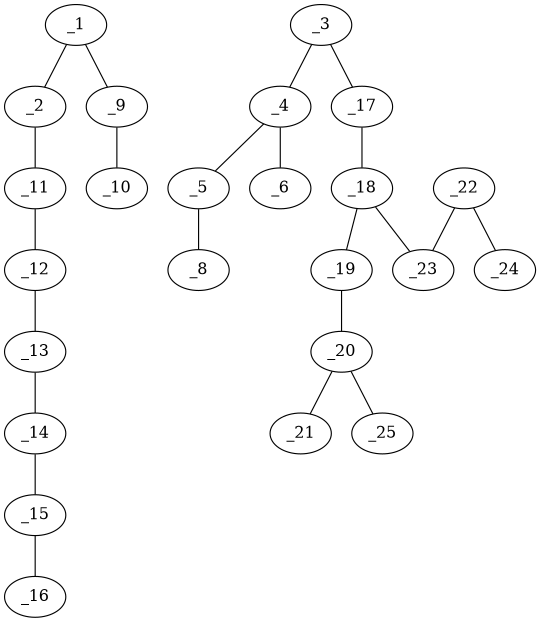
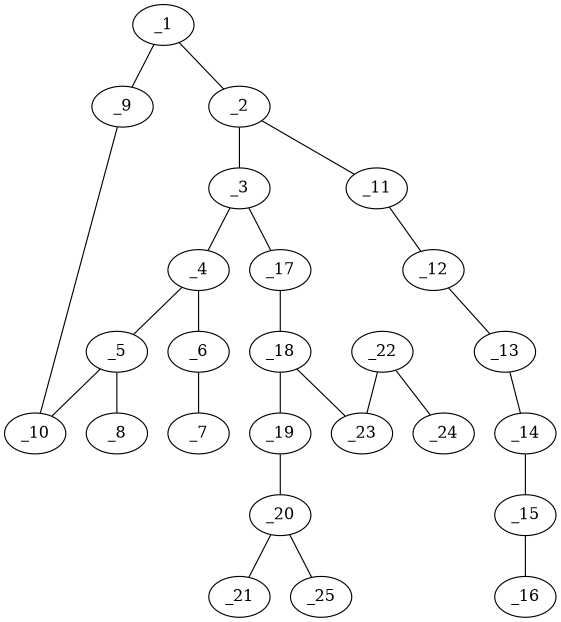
none -> (239, 148)
none -> (76, 392)
none -> (199, 433)
